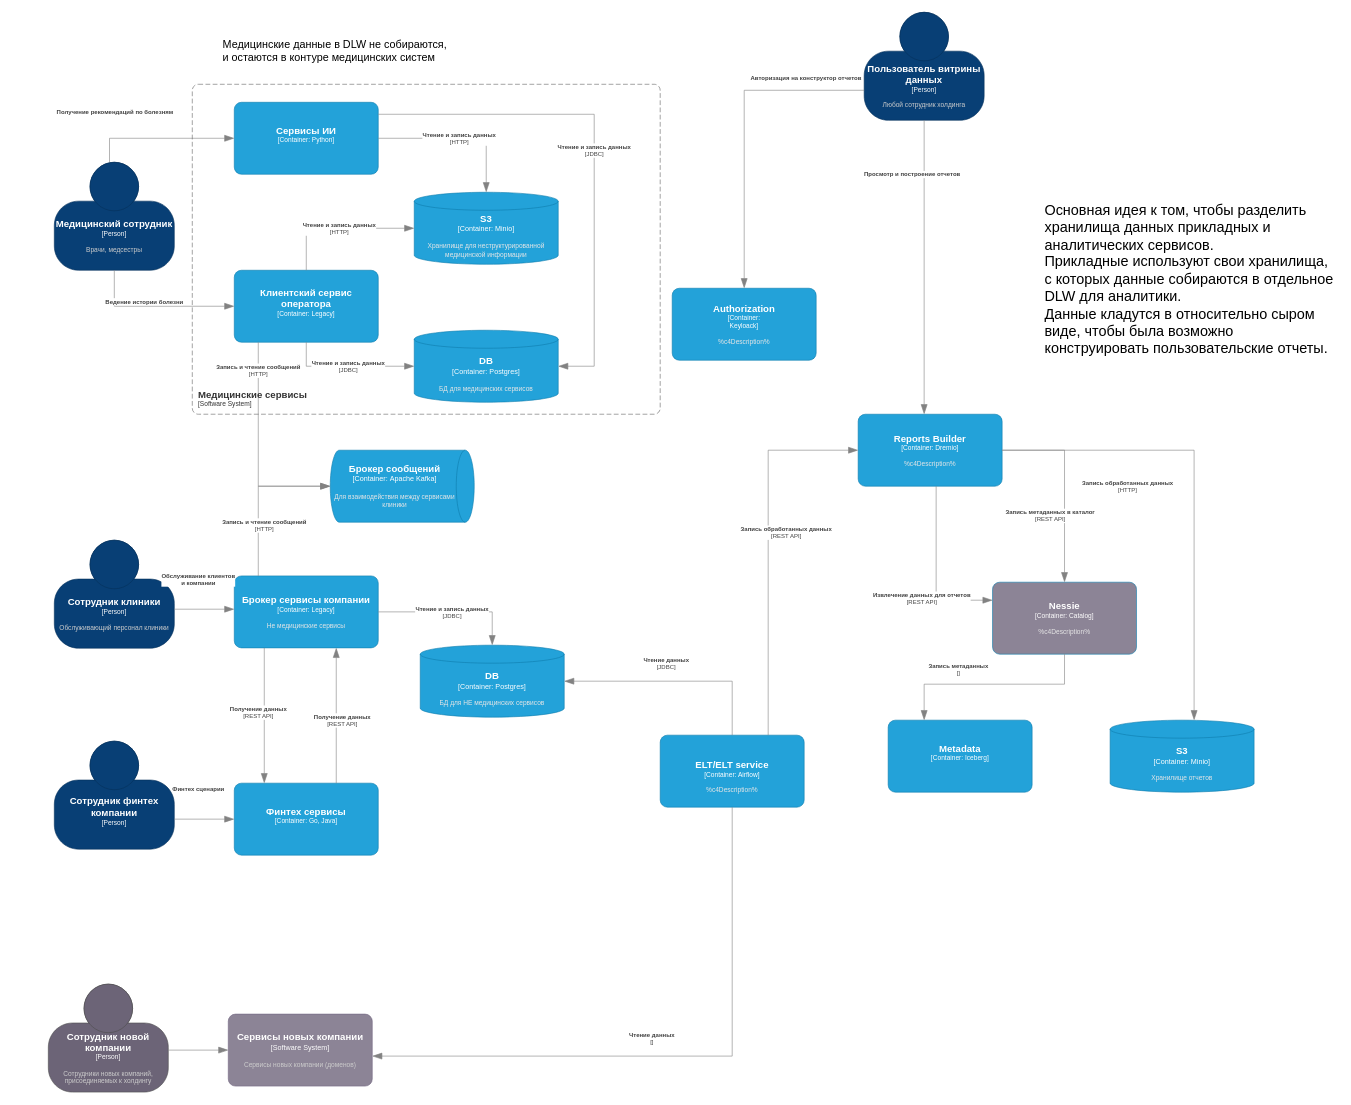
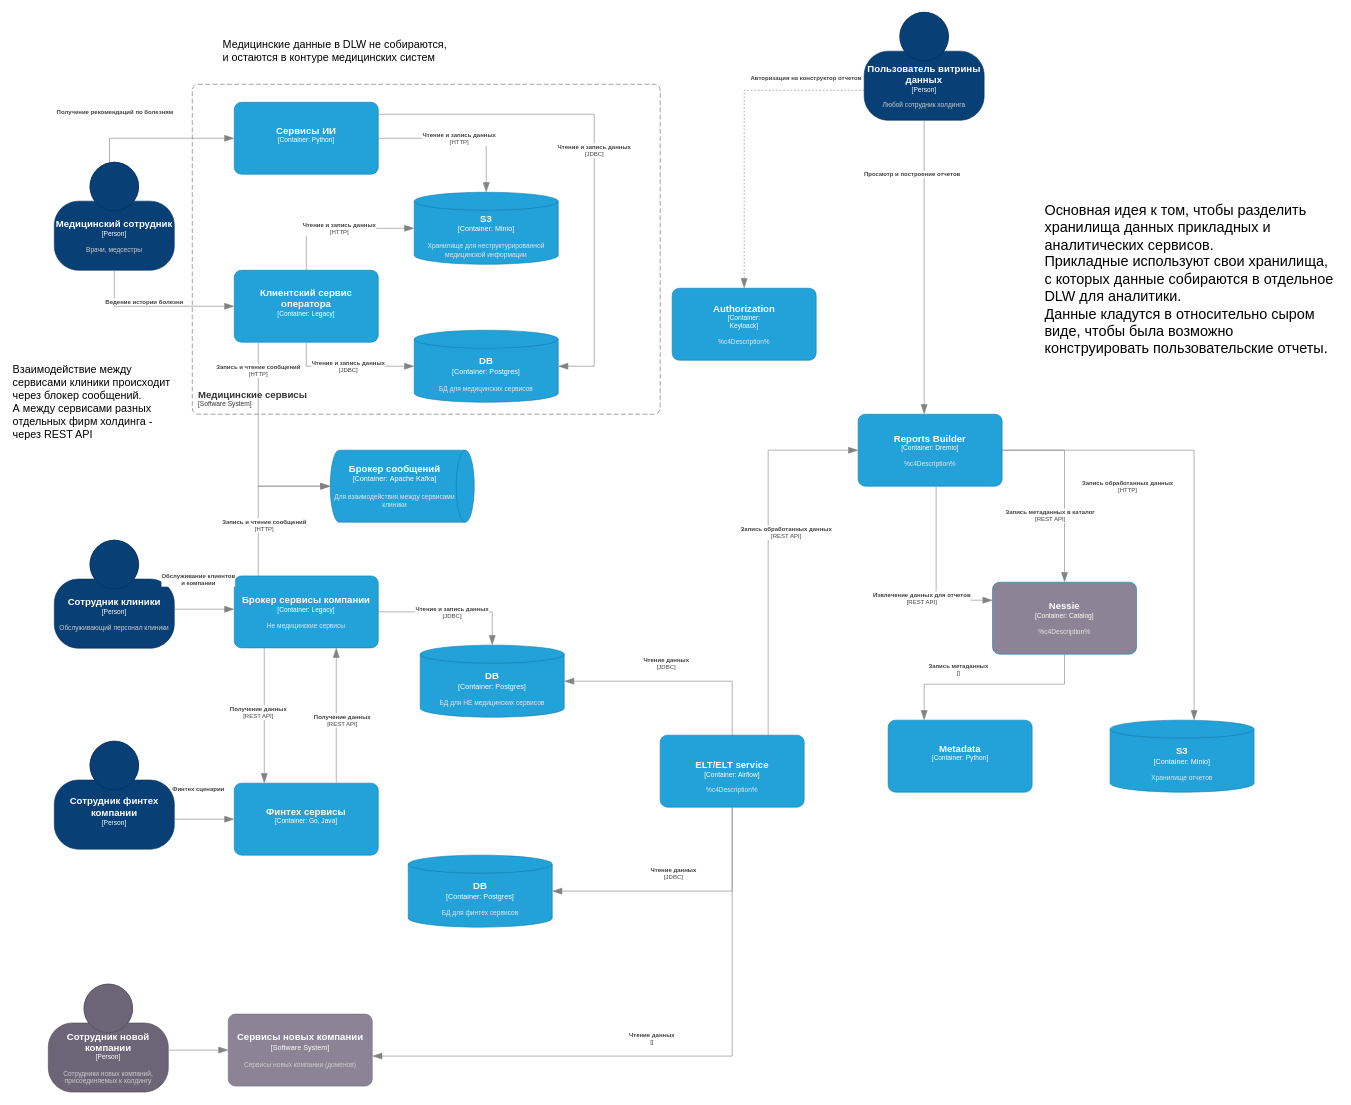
(744, 123) -> (744, 123)
none -> (96, 402)
(960, 756) -> (960, 756)
none -> (480, 891)
none -> (563, 891)
